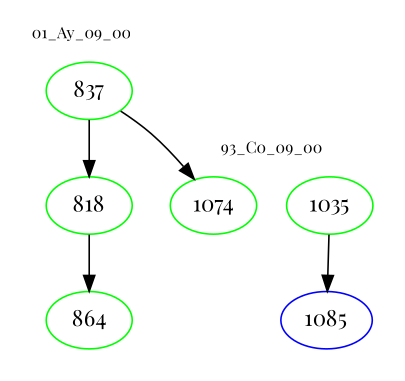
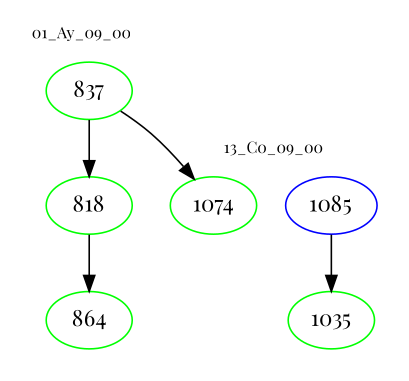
(272, 149) -> (274, 149)
(328, 255) -> (331, 255)
